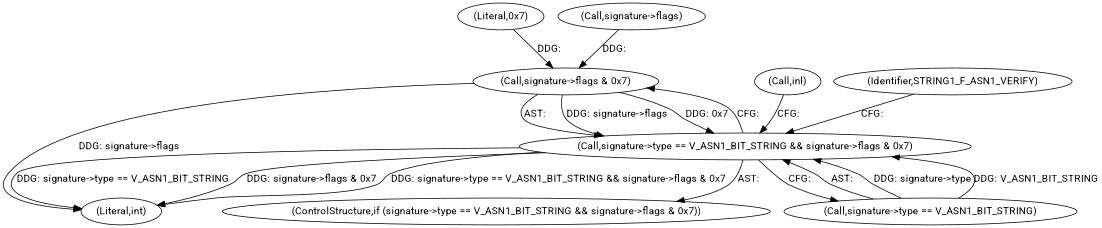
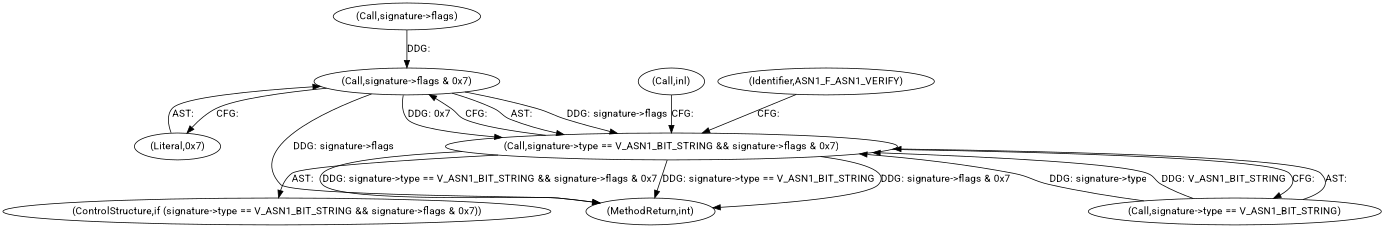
(551, 49) -> (185, 114)
(953, 81) -> (826, 81)
none -> (256, 98)
(121, 211) -> (651, 211)
